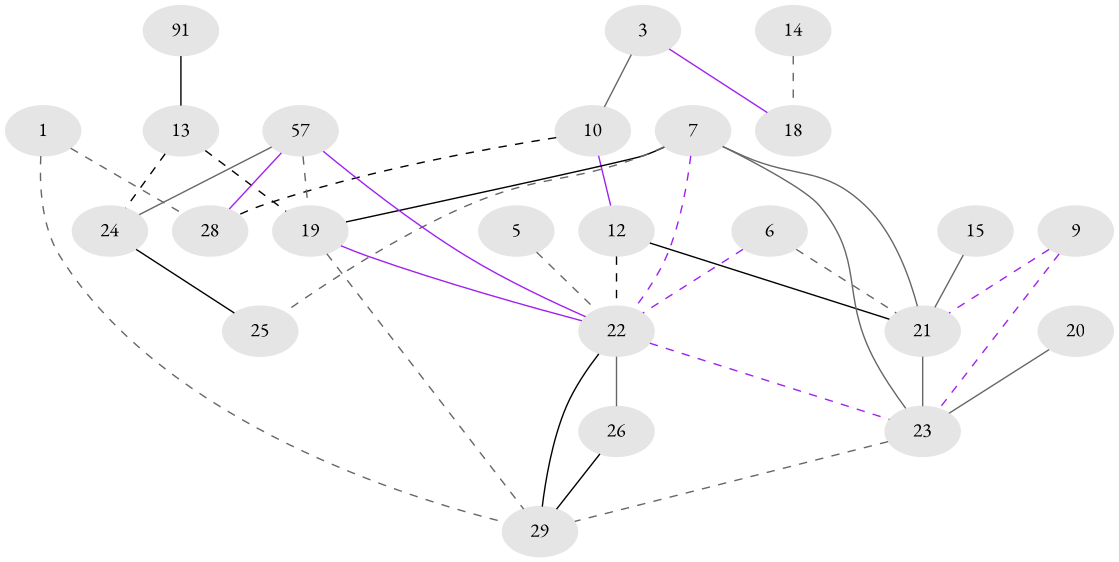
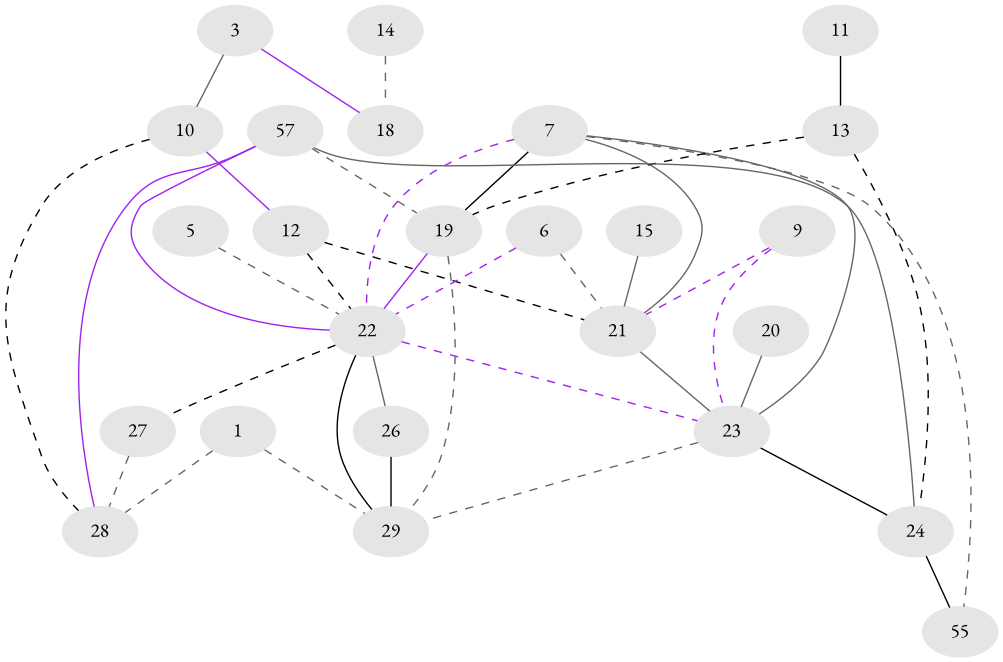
(181, 31) -> (841, 31)
(770, 281) -> (441, 277)
(260, 331) -> (960, 632)
none -> (138, 431)
none -> (824, 482)
